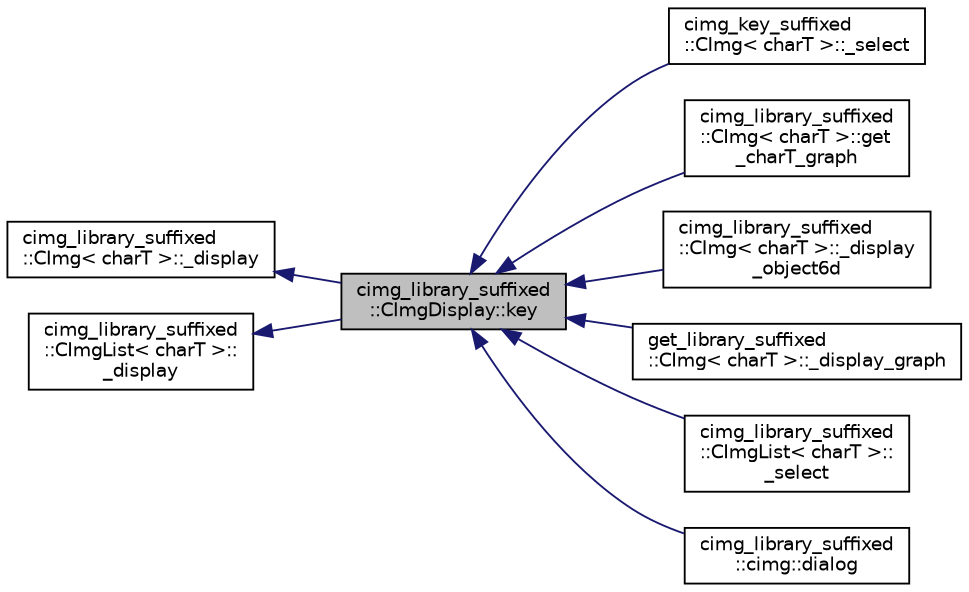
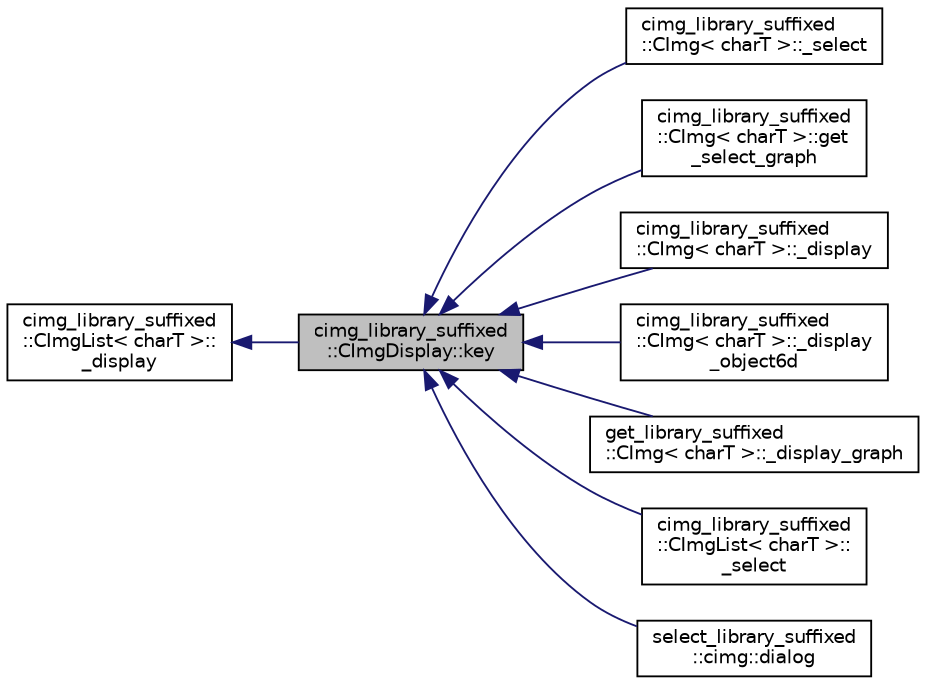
(797, 36) -> (754, 36)
(797, 138) -> (754, 138)
(317, 279) -> (585, 288)
(797, 556) -> (754, 649)
